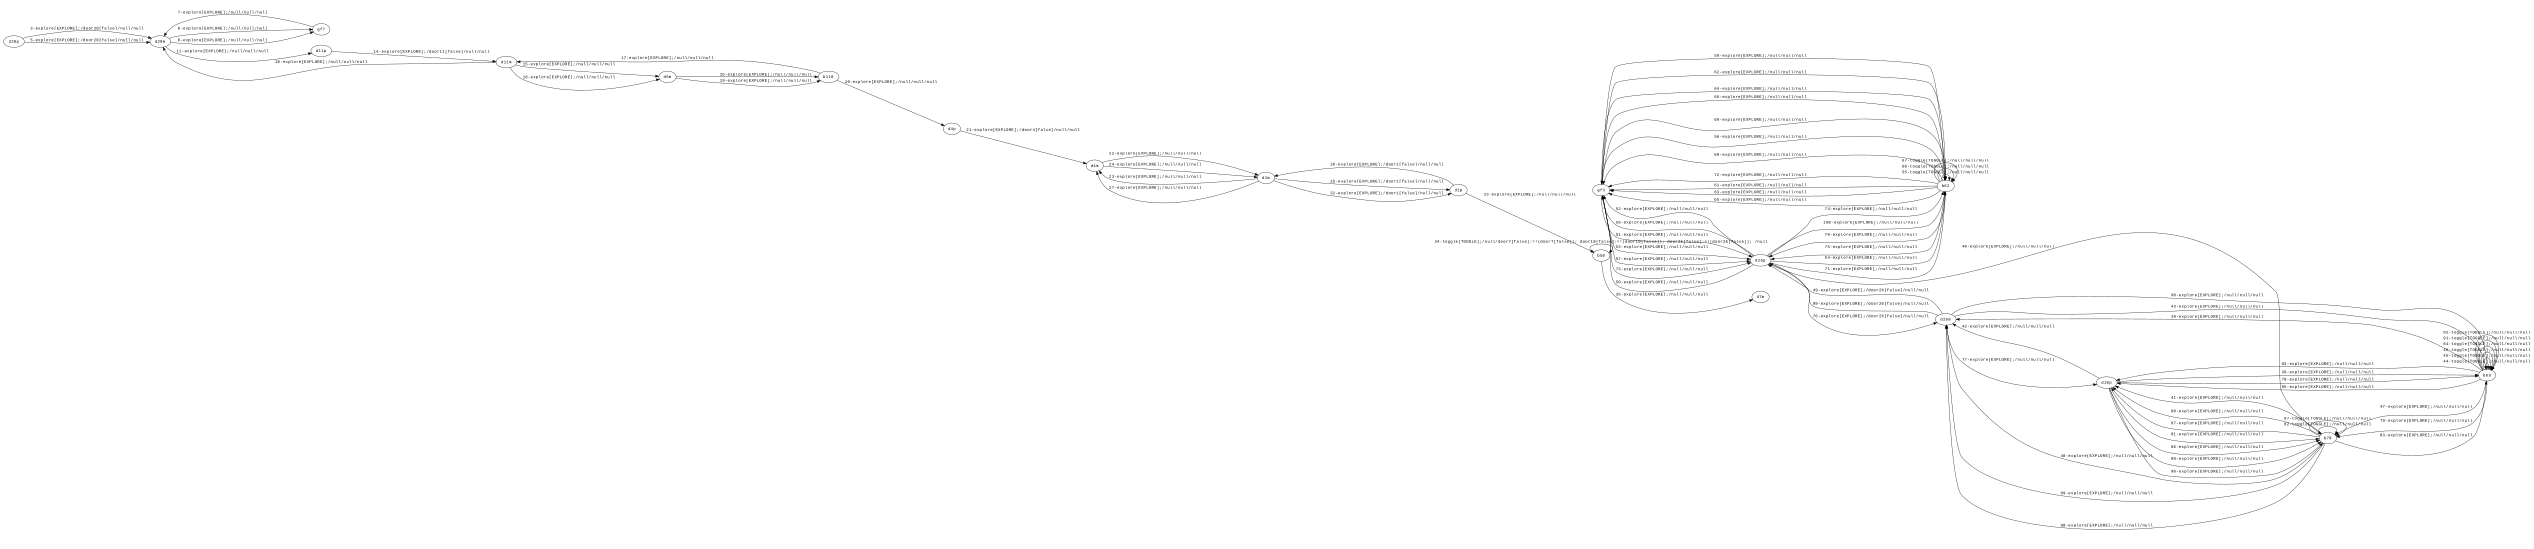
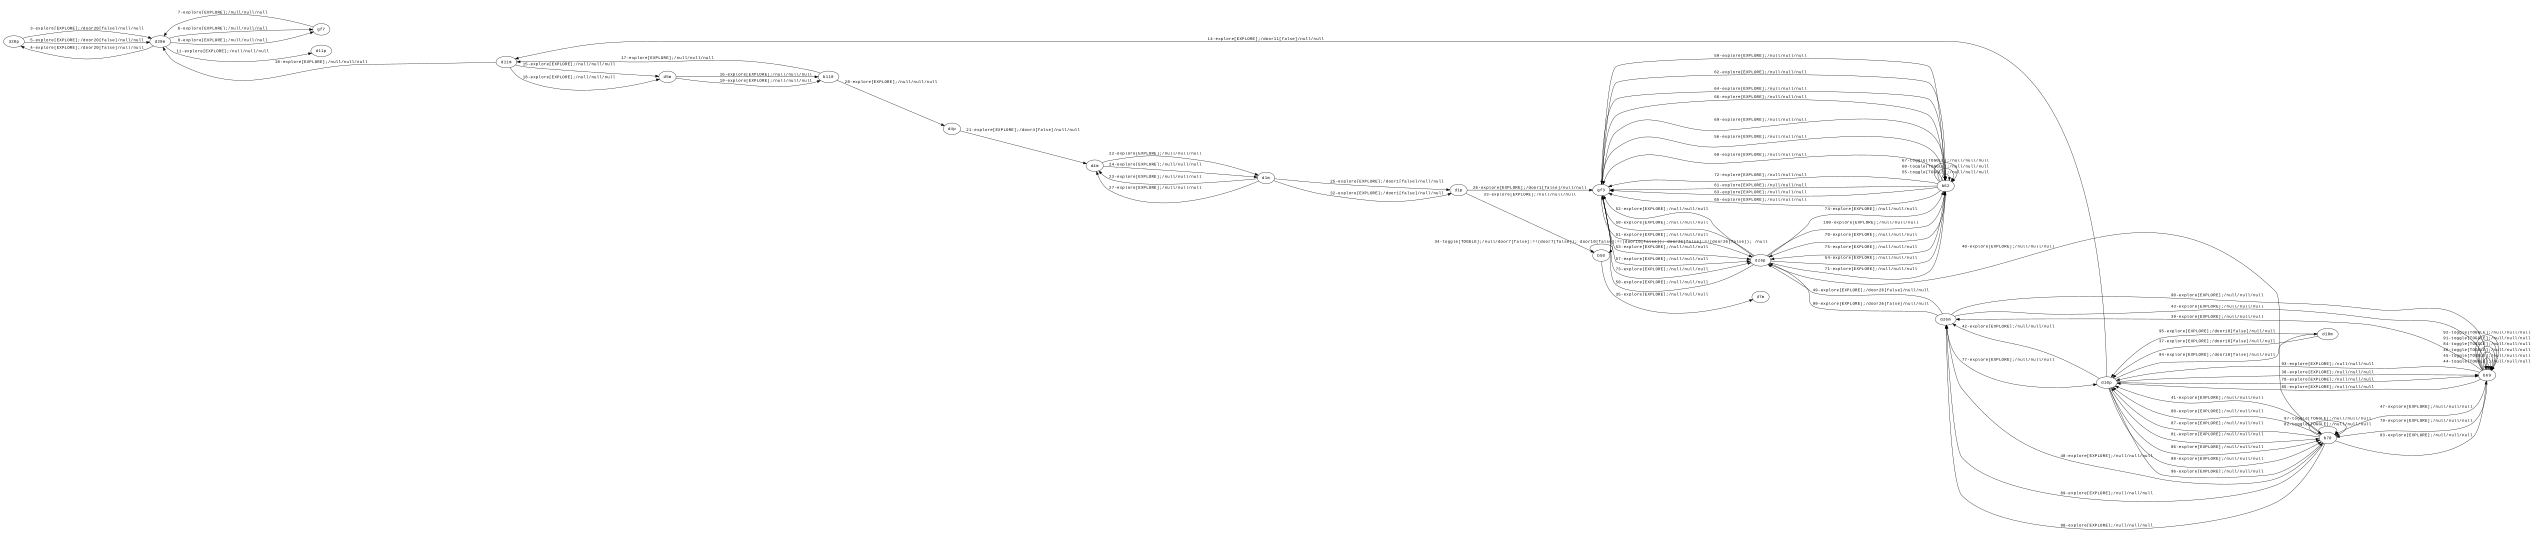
(412, 56) -> (1435, 41)
none -> (89, 59)
(1367, 167) -> (1528, 190)
(1834, 330) -> none
none -> (2328, 334)
